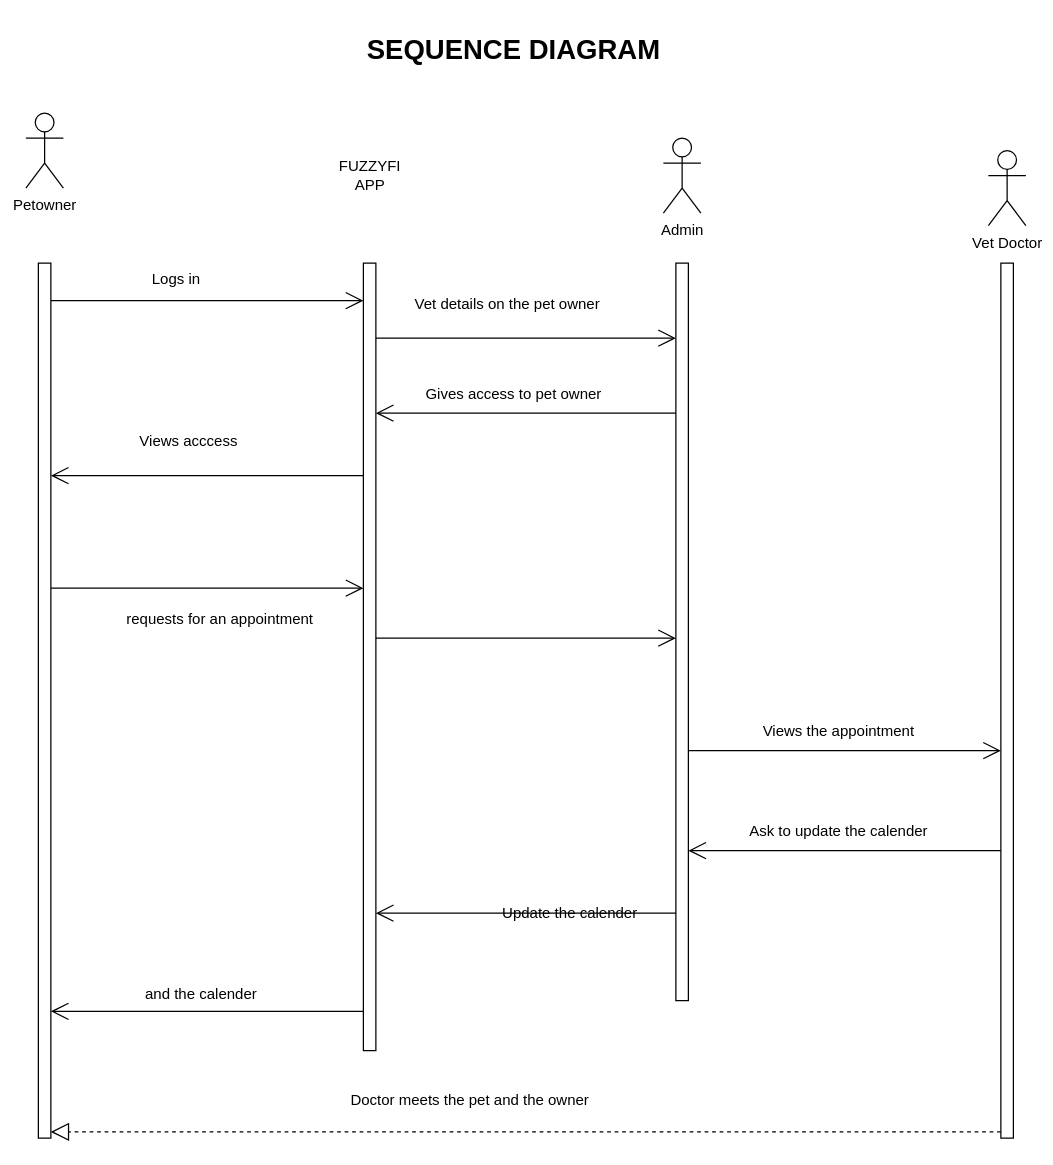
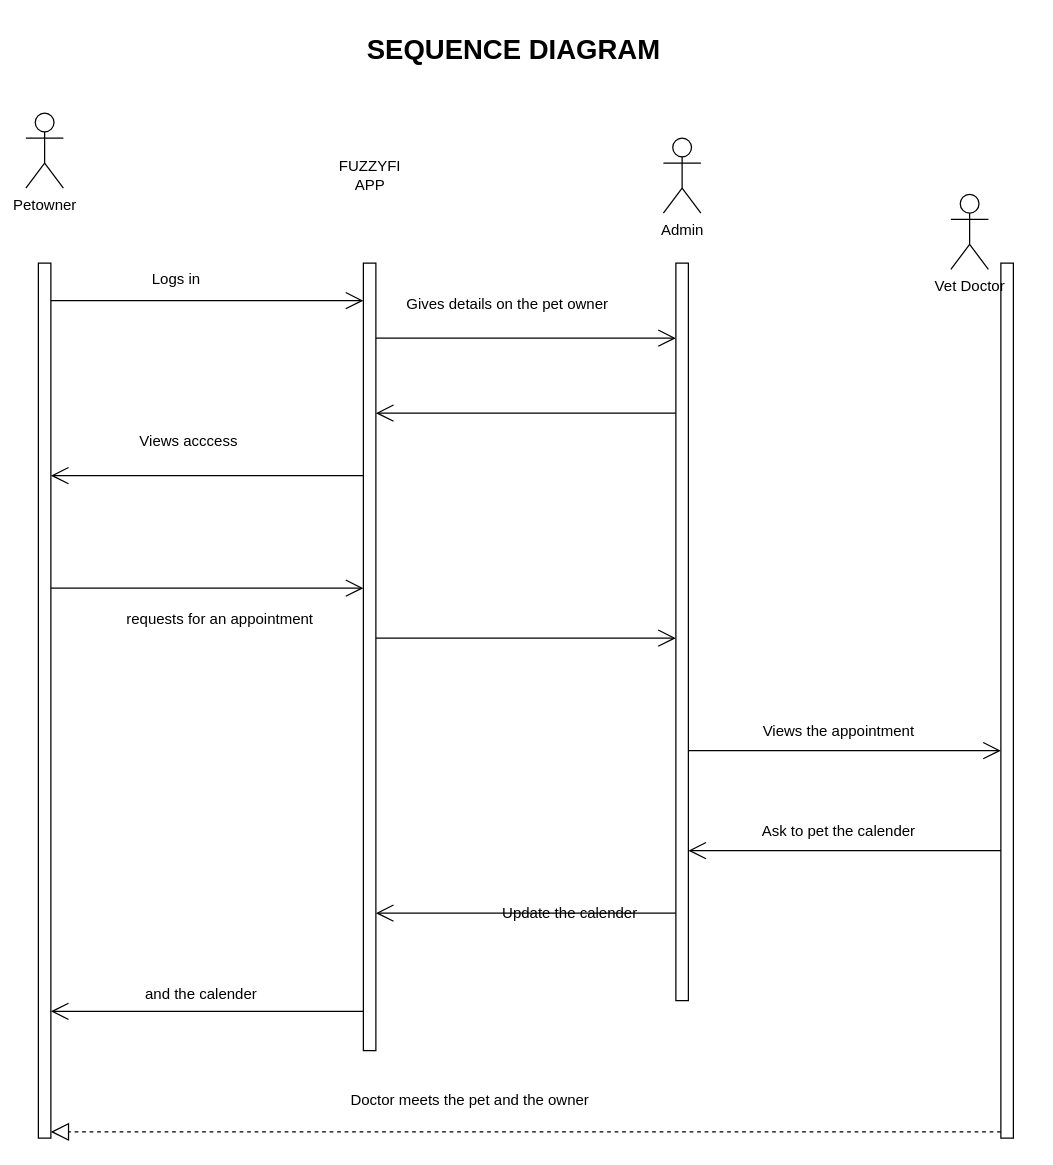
(1007, 188) -> (969, 232)
(508, 304) -> (508, 304)
(513, 394) -> none
(839, 832) -> (839, 832)
